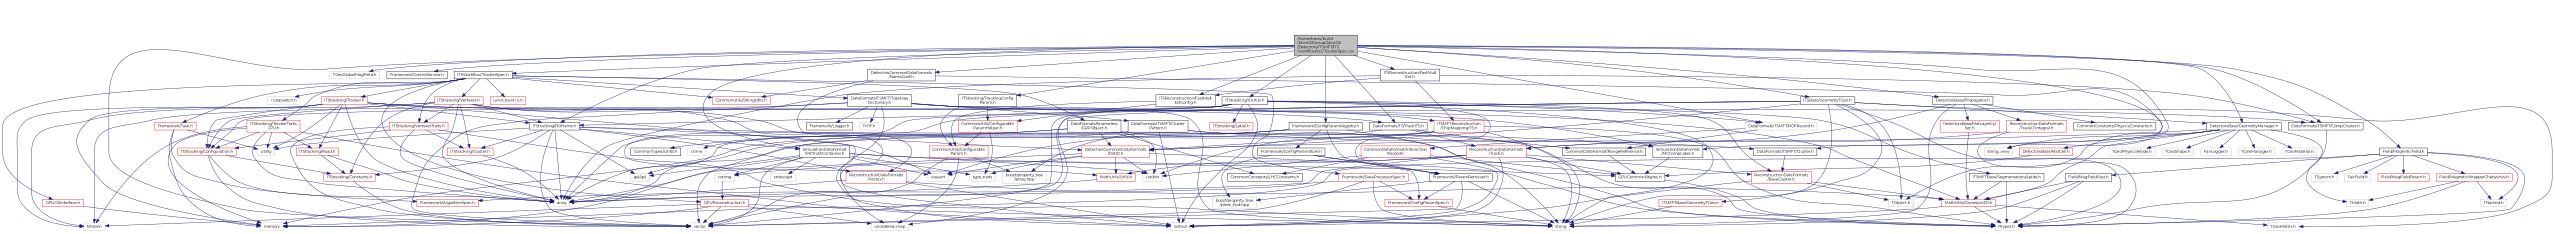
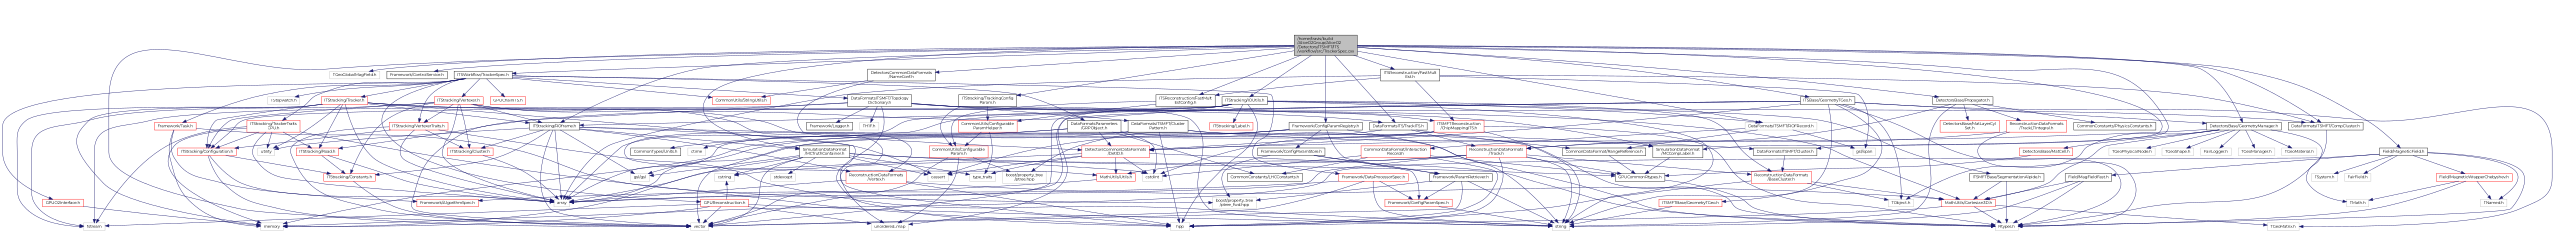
(1490, 128) -> (786, 113)
(217, 138) -> (598, 177)
none -> (1864, 152)
(1998, 152) -> none
(1966, 165) -> none
(2404, 177) -> none
(722, 188) -> (727, 192)
(1180, 227) -> (1180, 227)
